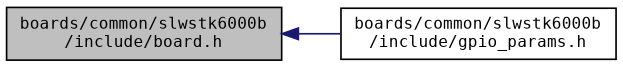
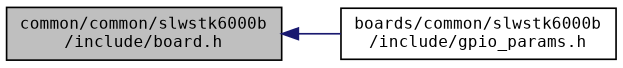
(144, 34) -> (144, 34)
